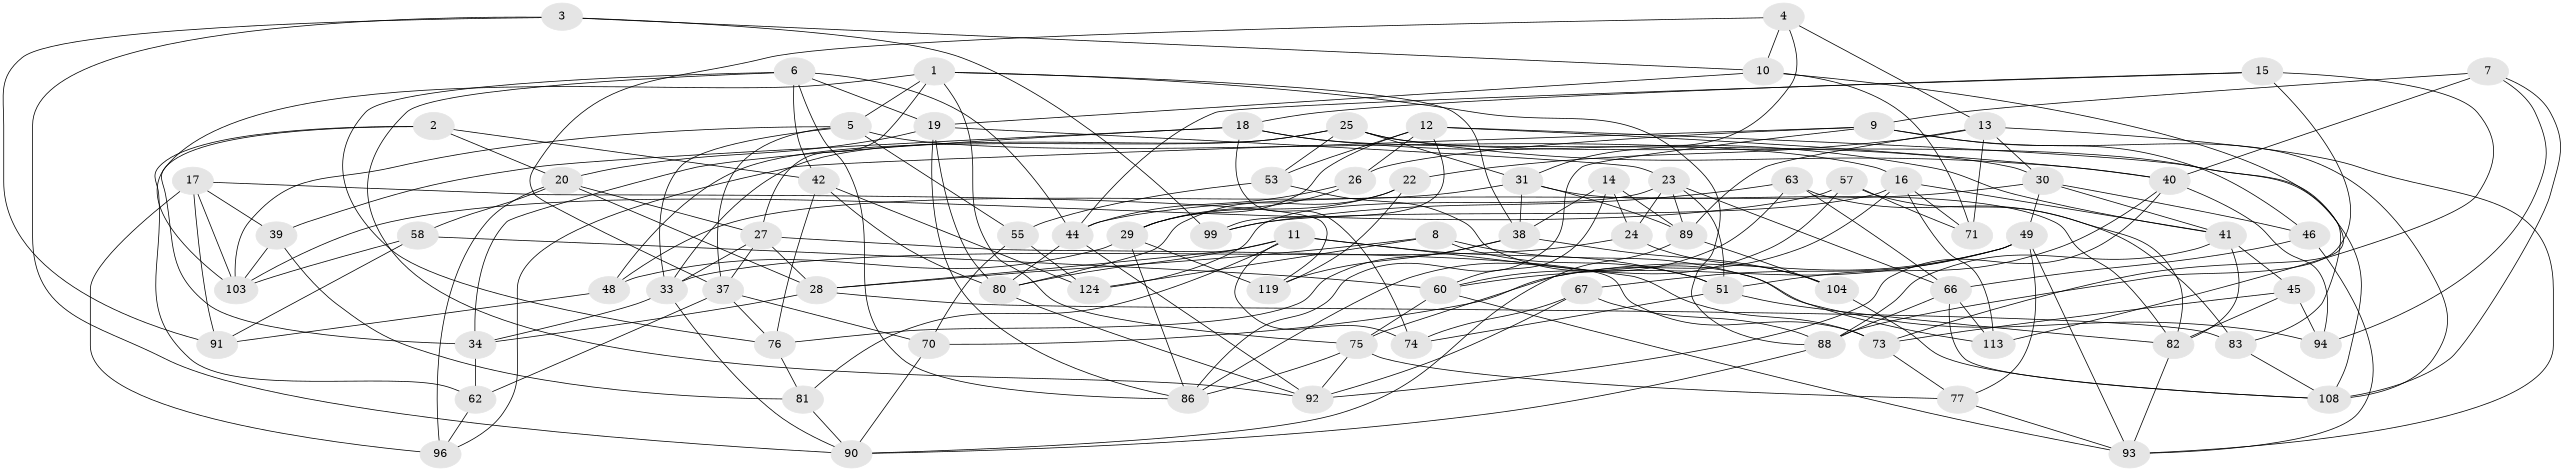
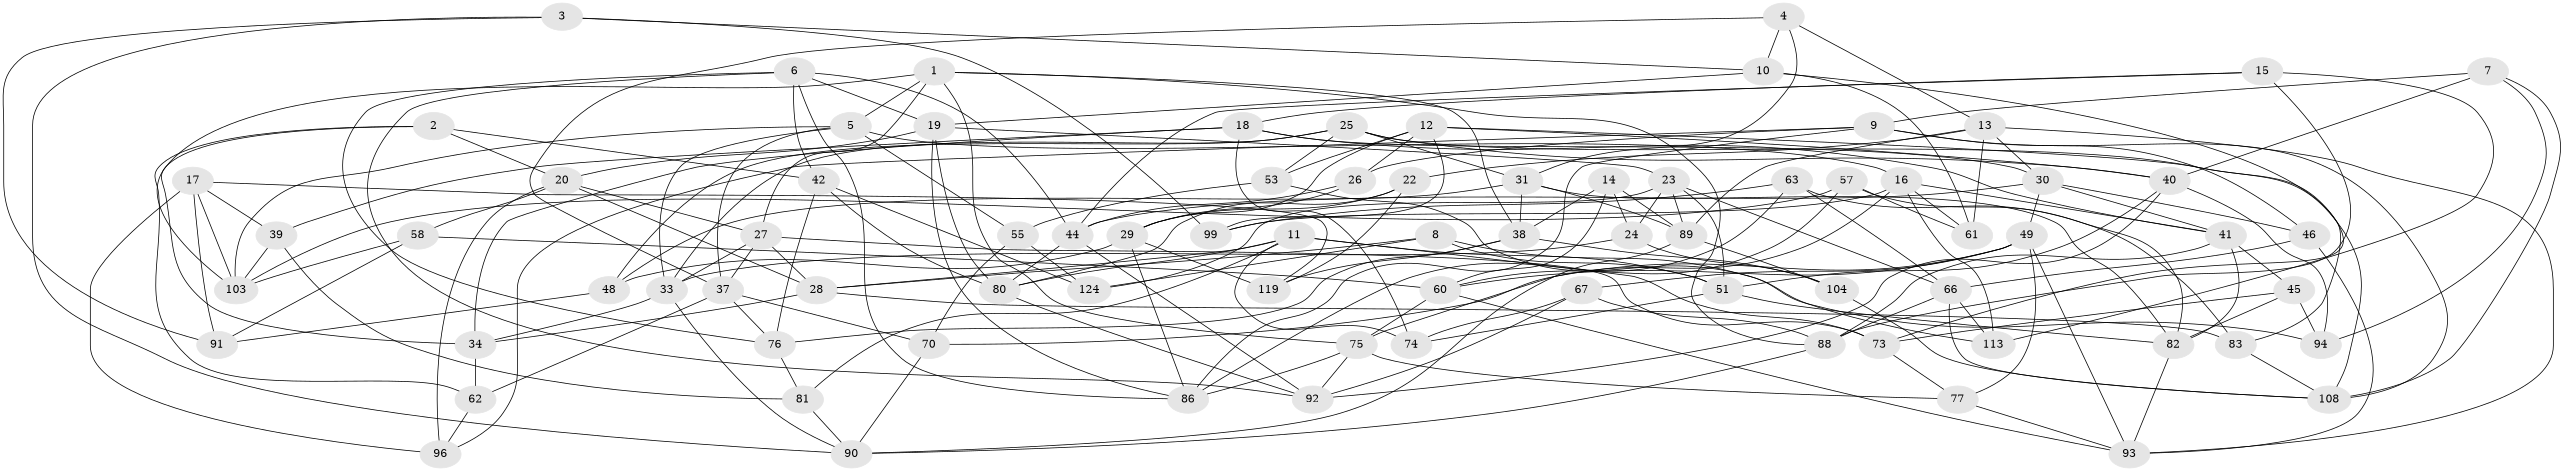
(1972, 236) -> (1972, 236)
